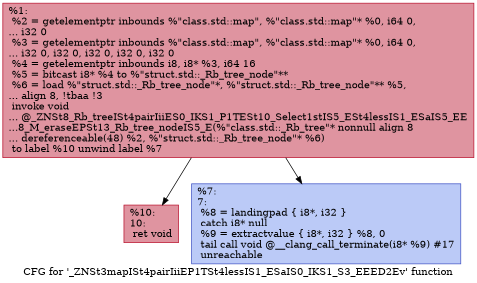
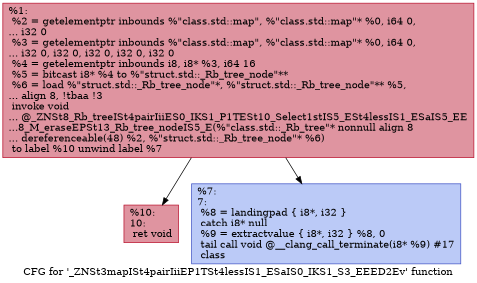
(230, 255) -> (211, 255)
